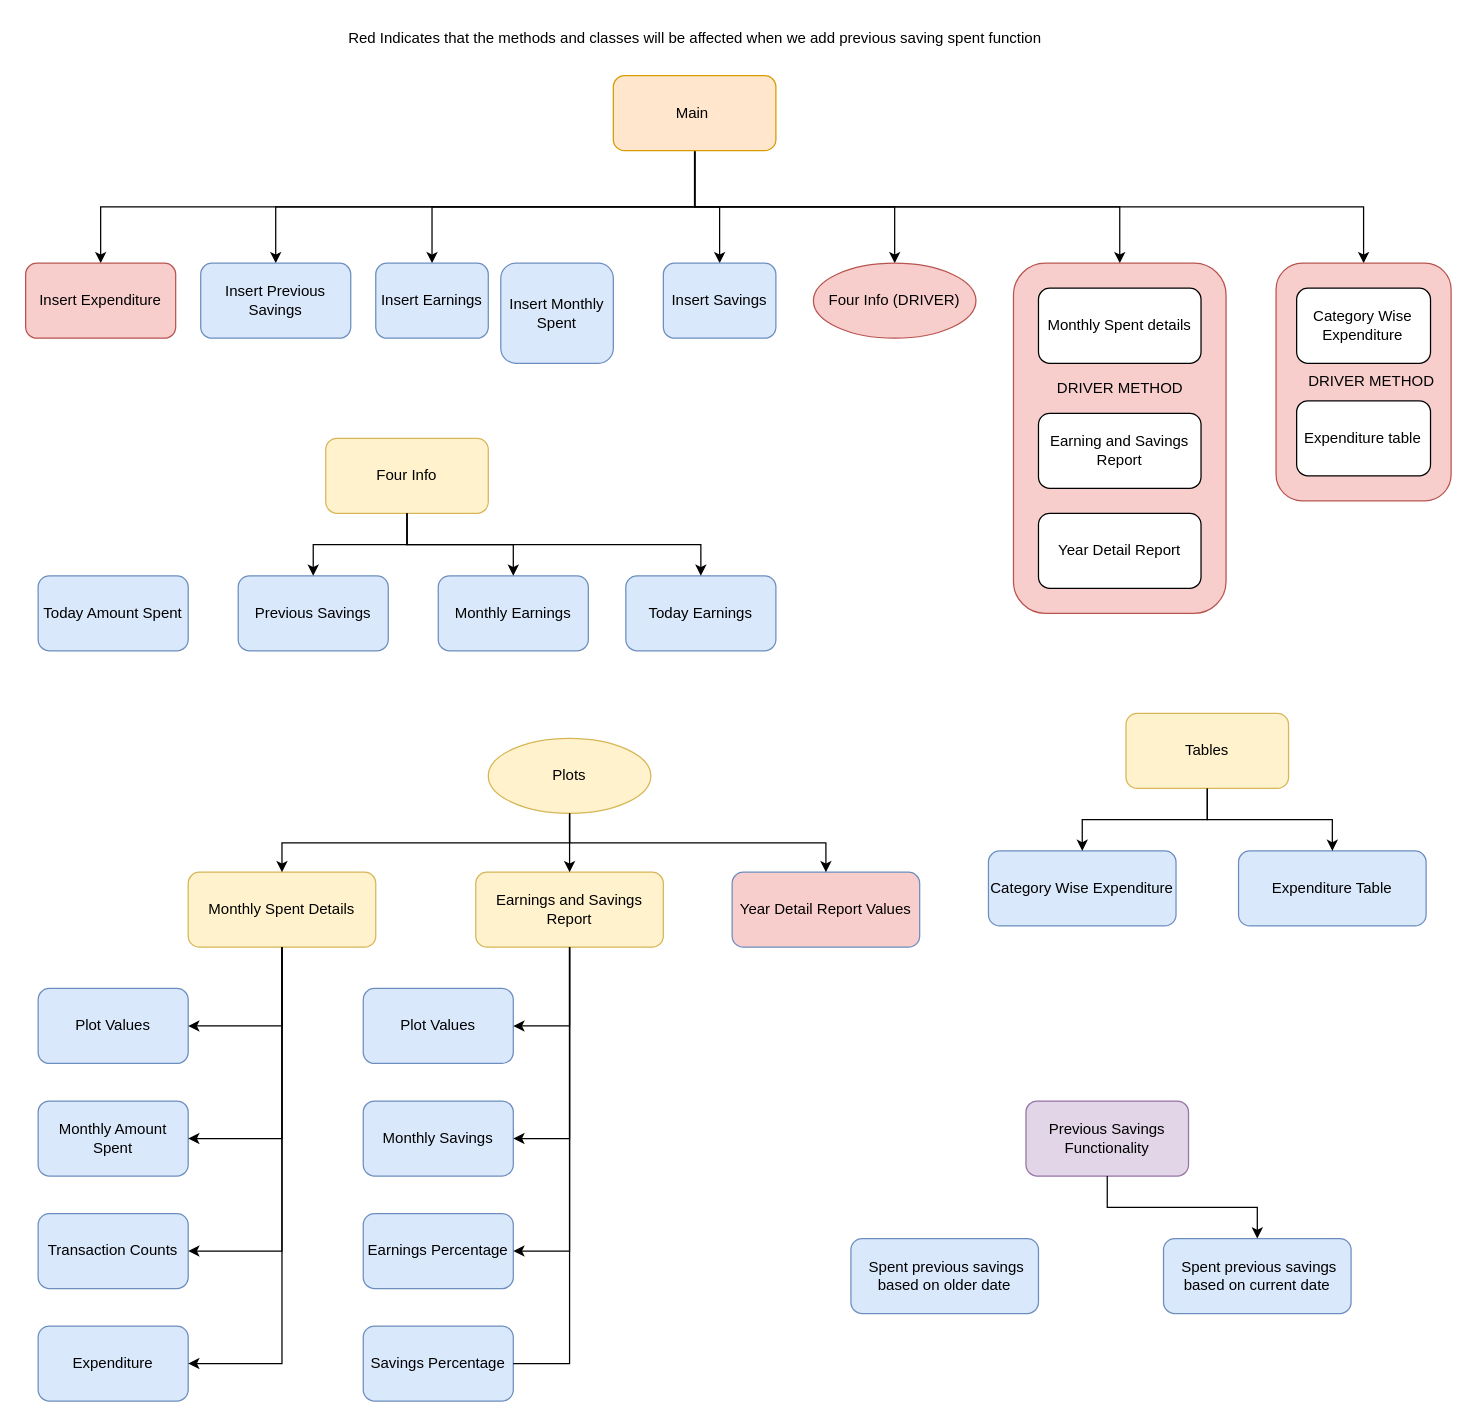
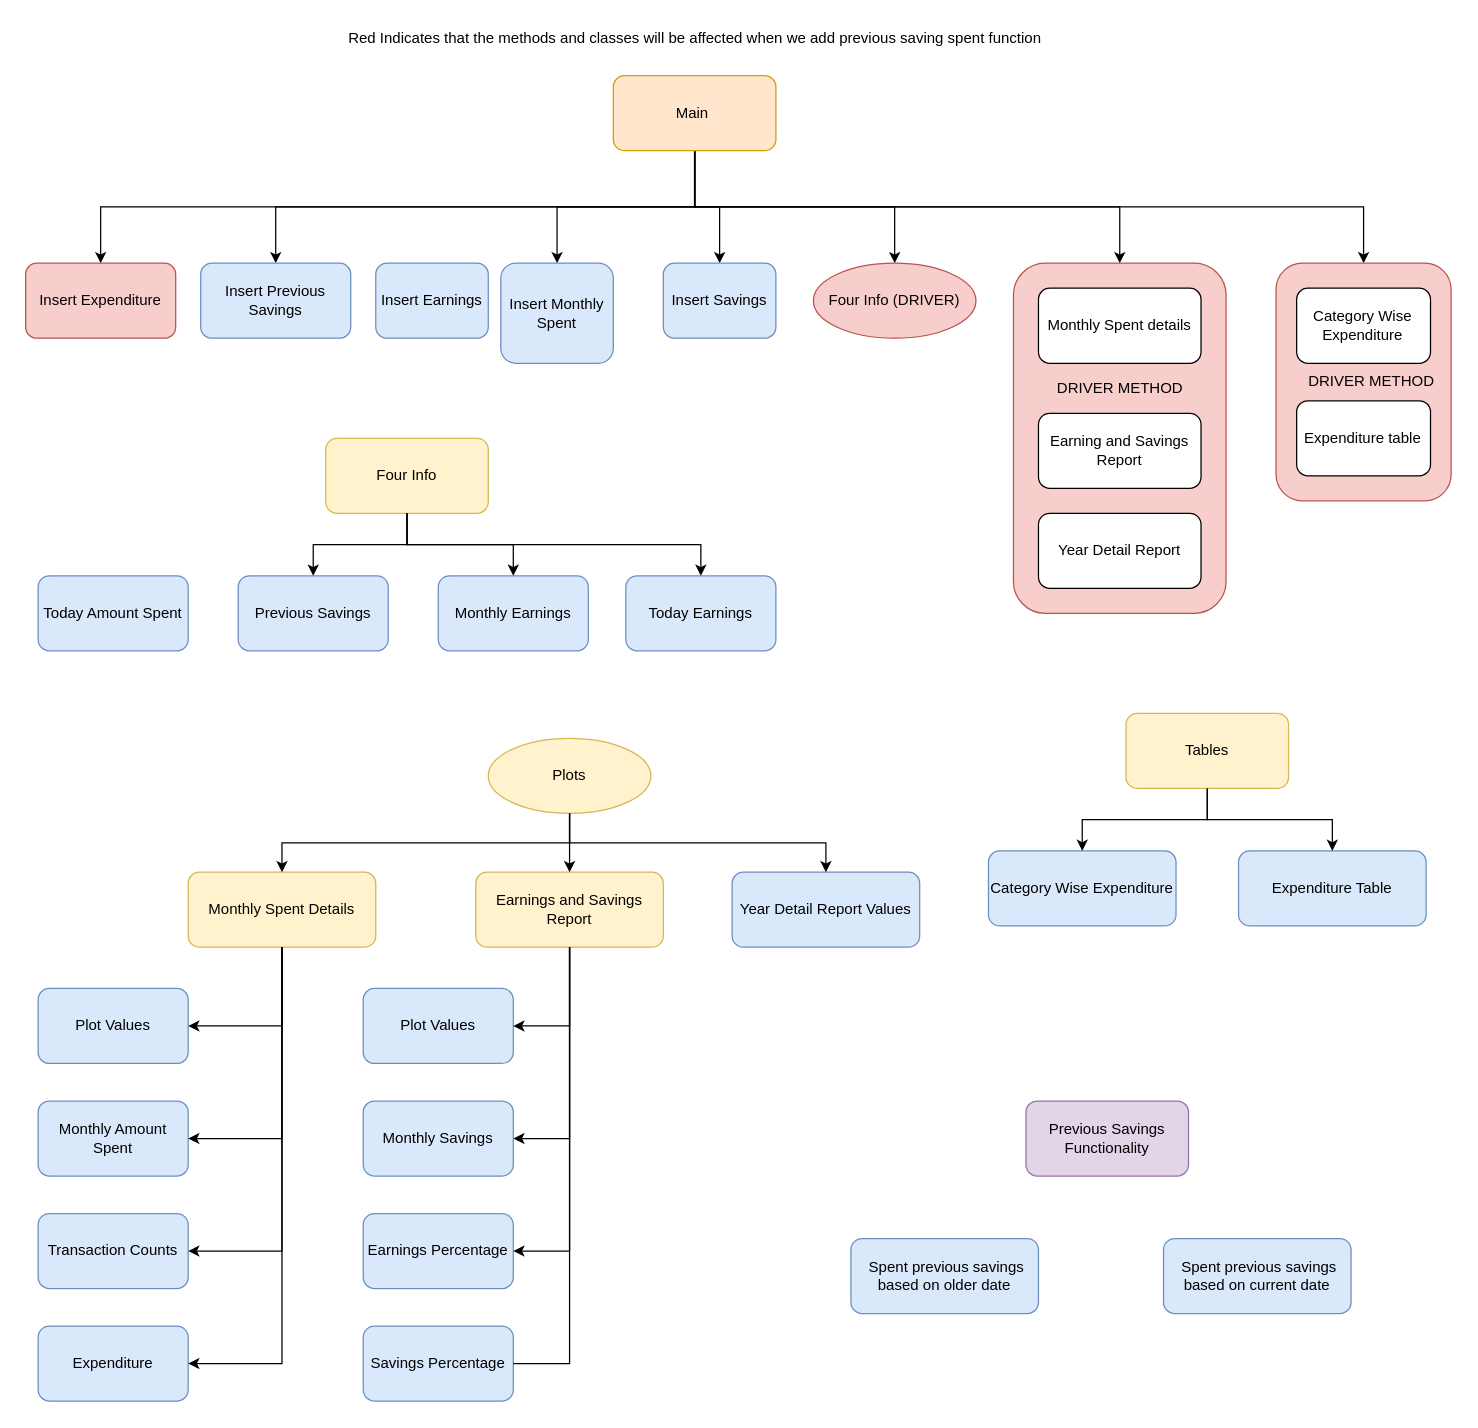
(432, 231) -> none
none -> (557, 231)
(826, 909) -> (826, 909)
(1178, 1207) -> none
